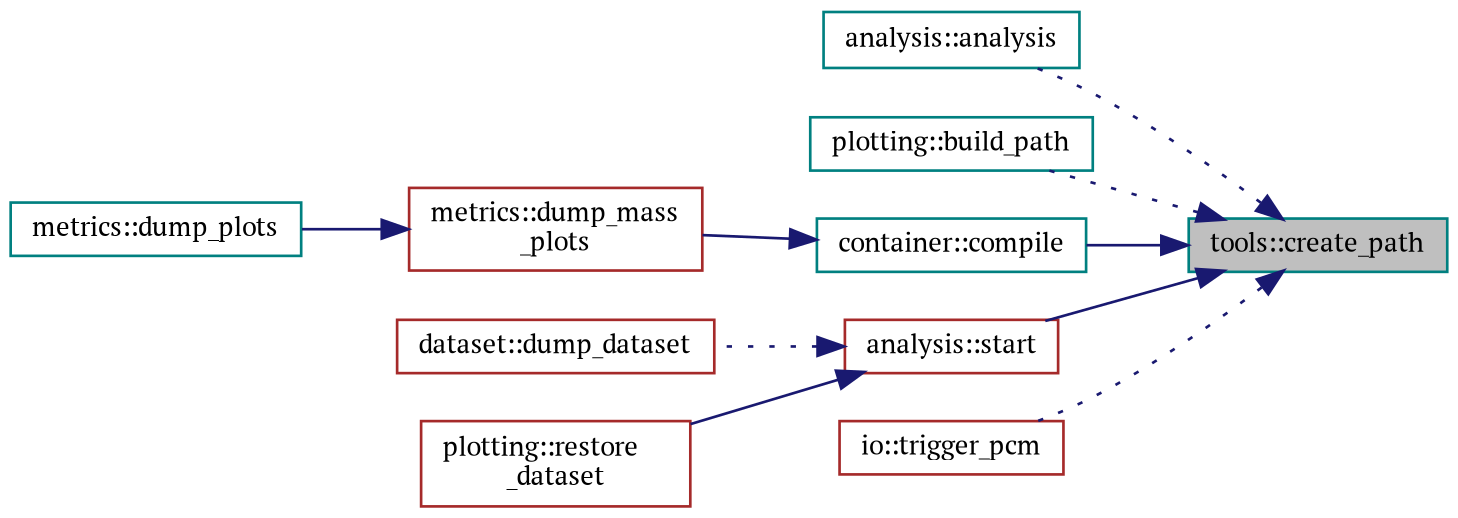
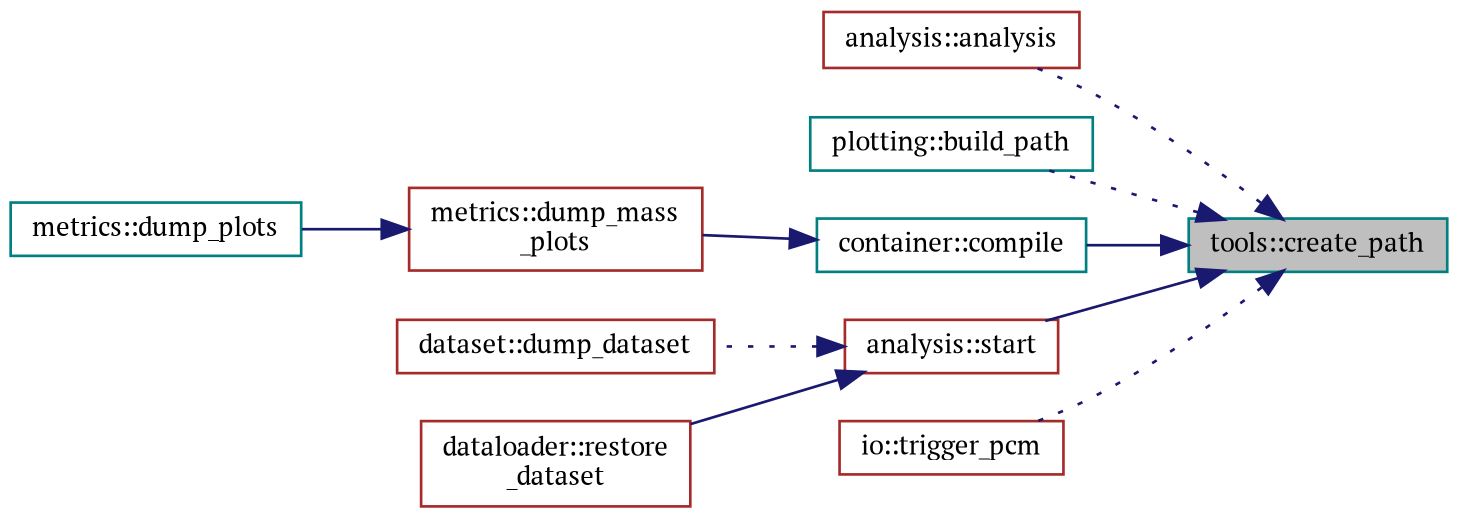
(952, 40) -> (952, 40)
(556, 464) -> (556, 464)
